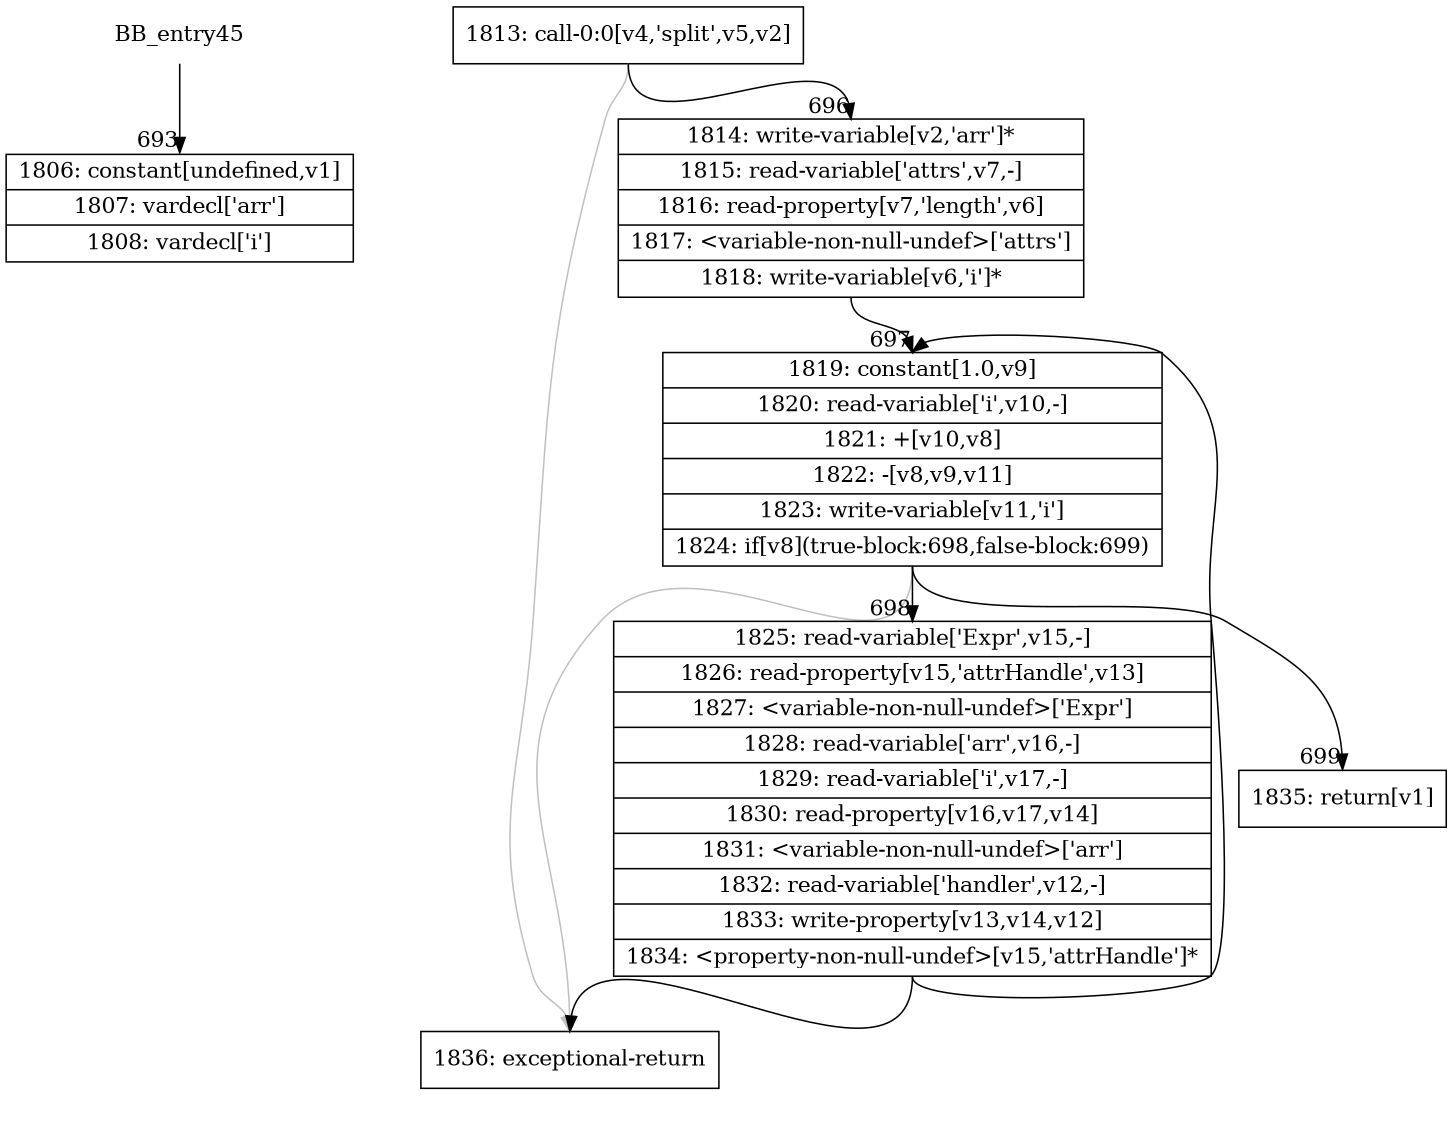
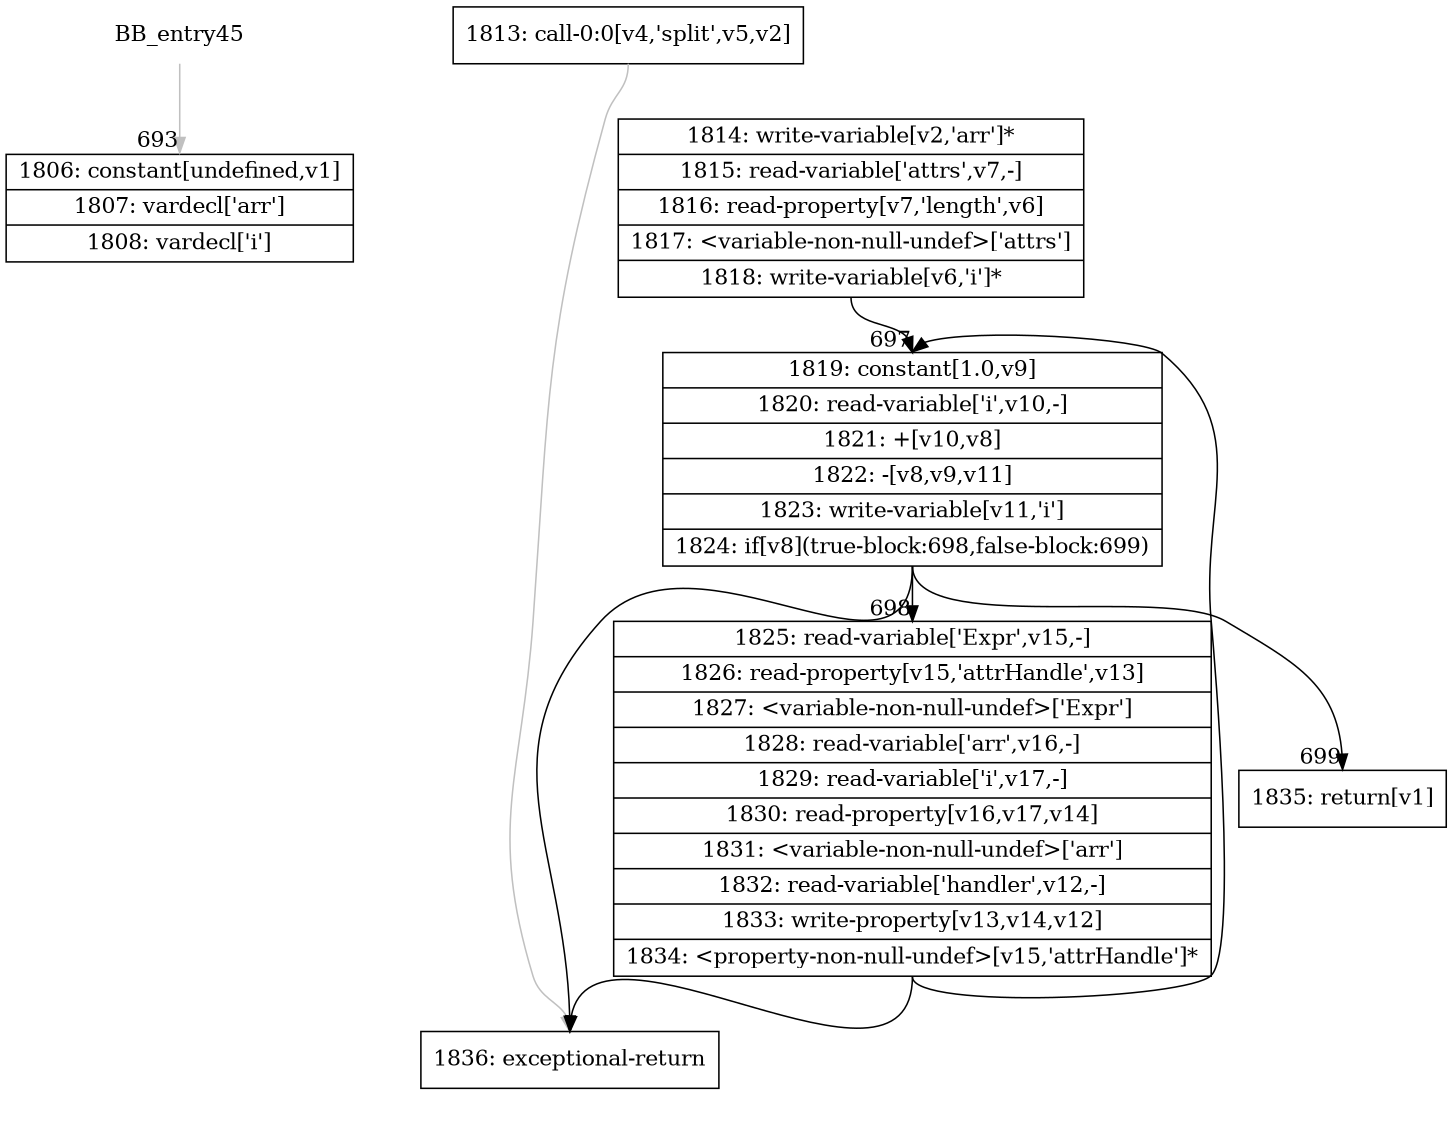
(732, 93) -> none
(180, 100) -> (180, 100)
(584, 644) -> (584, 644)
